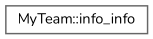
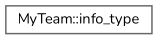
(77, 20) -> (79, 20)
